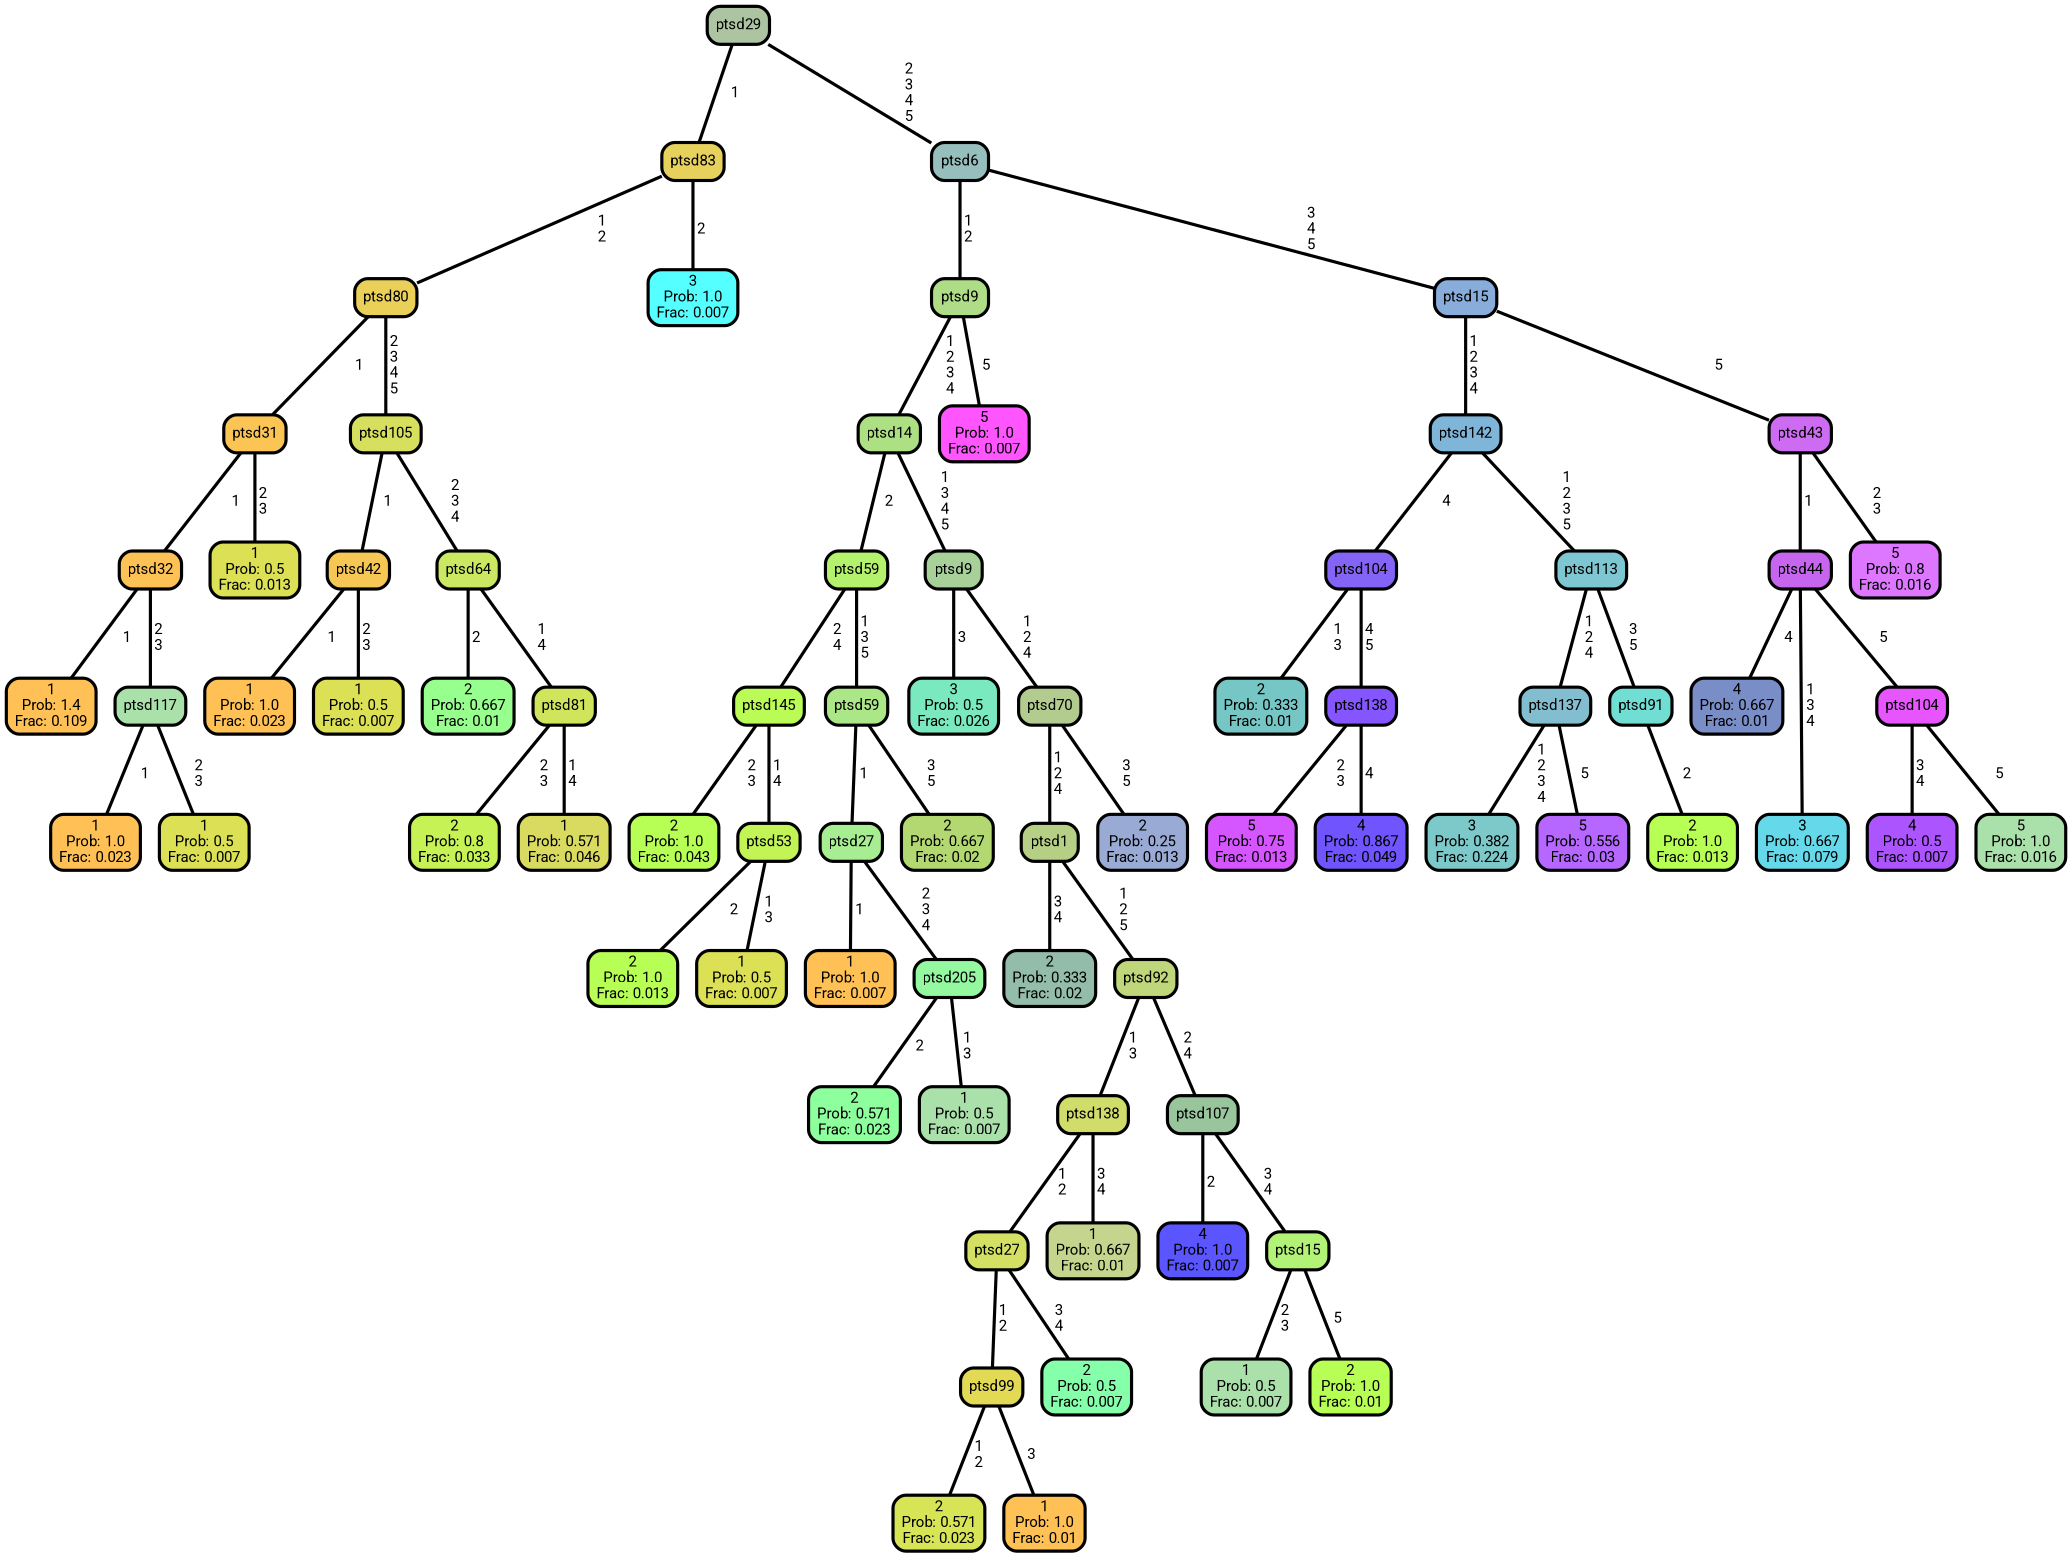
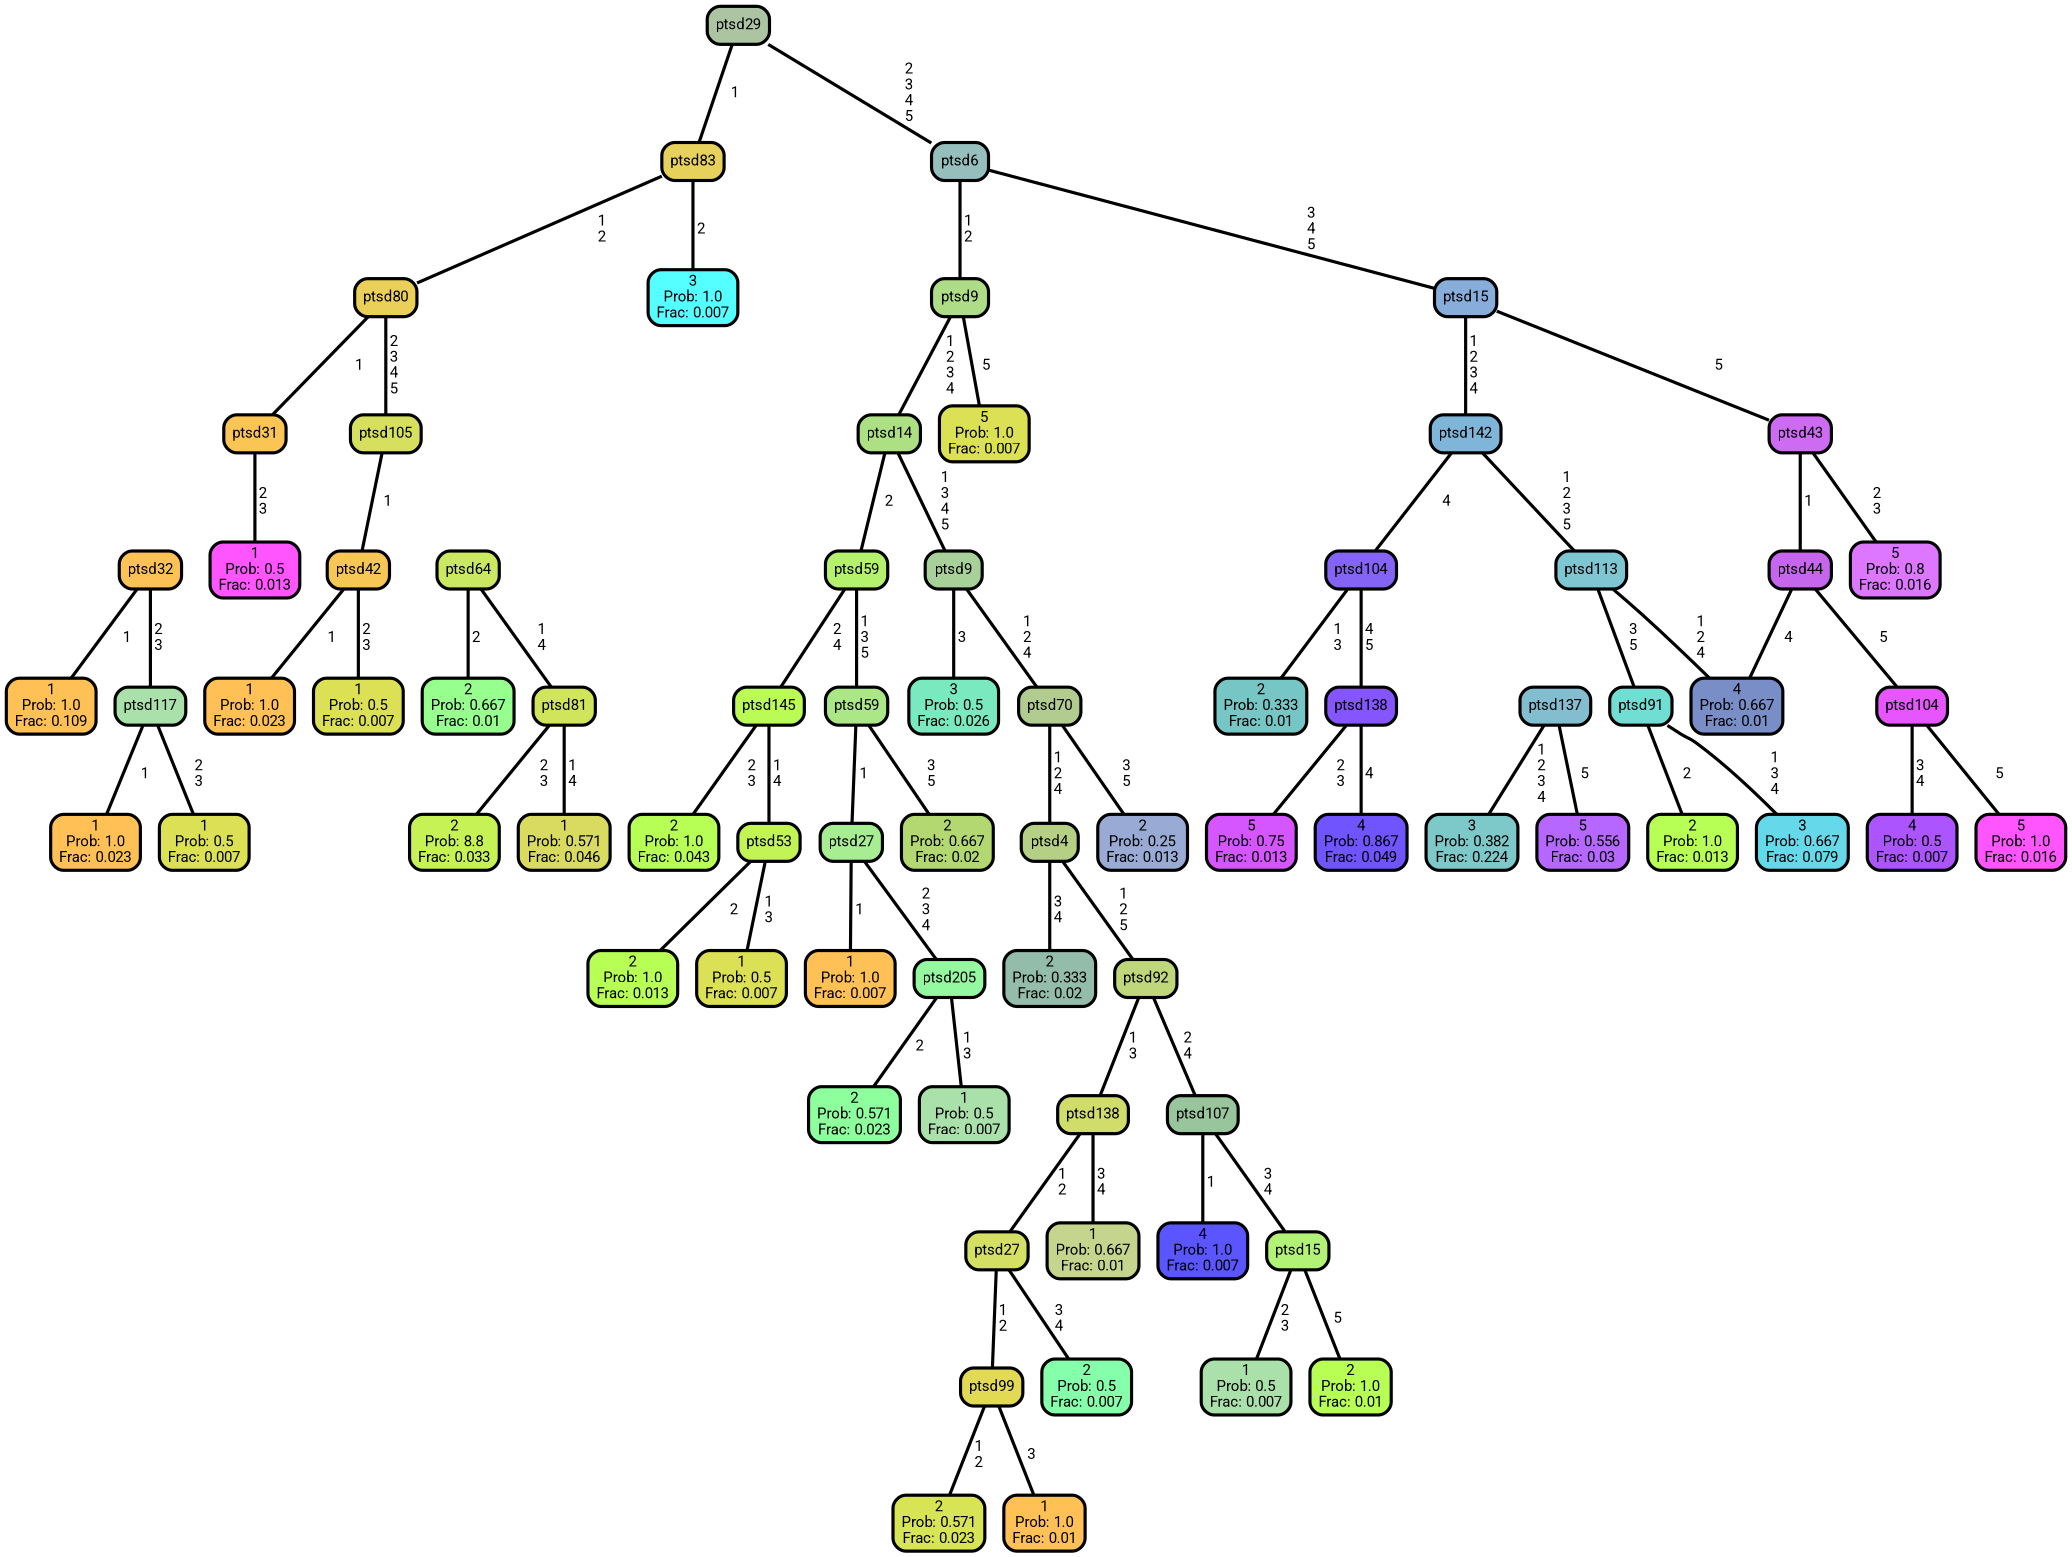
(984, 434) -> (984, 434)
(203, 502) -> none
(427, 502) -> none
(255, 570) -> (255, 570)
(1573, 638) -> (1662, 633)
(1801, 702) -> (1725, 766)
(51, 706) -> (51, 706)
(454, 842) -> (454, 842)
(1050, 842) -> (1050, 842)
(2021, 842) -> (2021, 842)
(1209, 1183) -> (1209, 1183)
